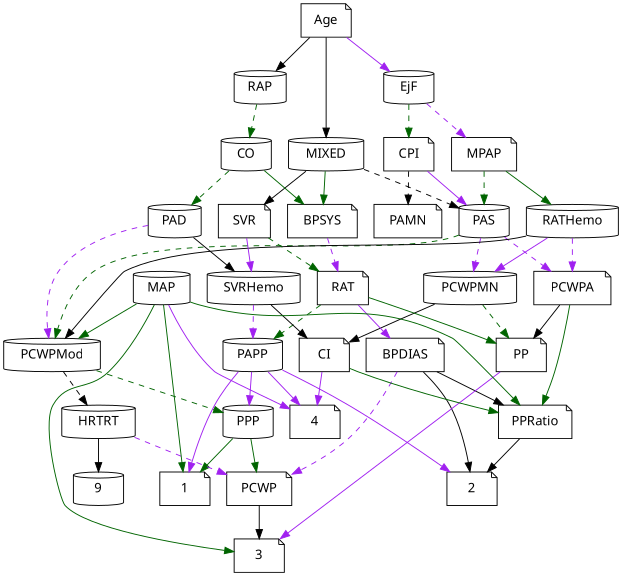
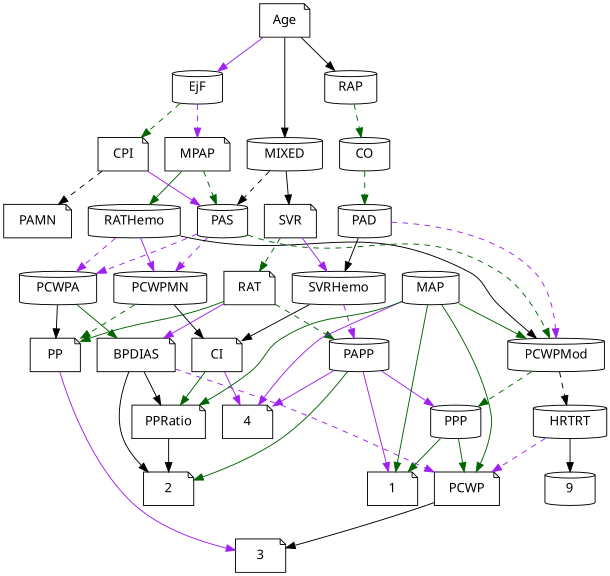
(322, 221) -> none
(572, 288) -> (58, 288)
(560, 351) -> (94, 318)
(360, 412) -> (284, 436)
(53, 465) -> (482, 381)
